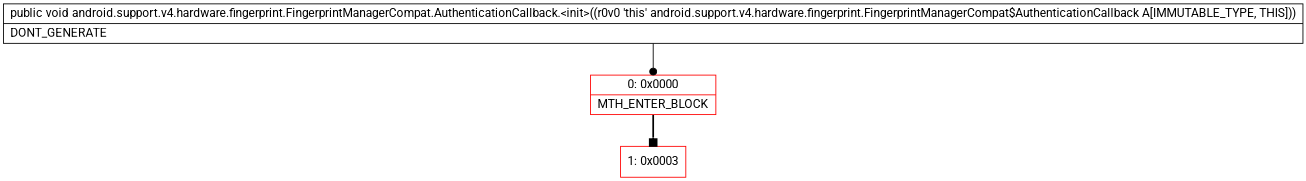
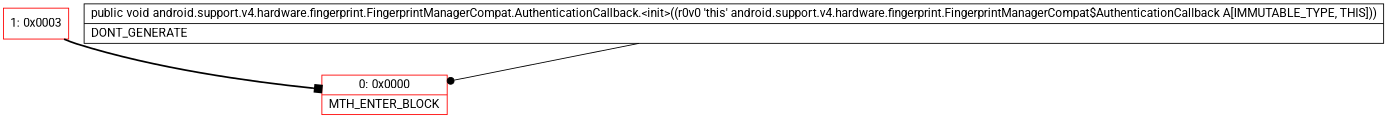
(653, 126) -> (187, 70)
